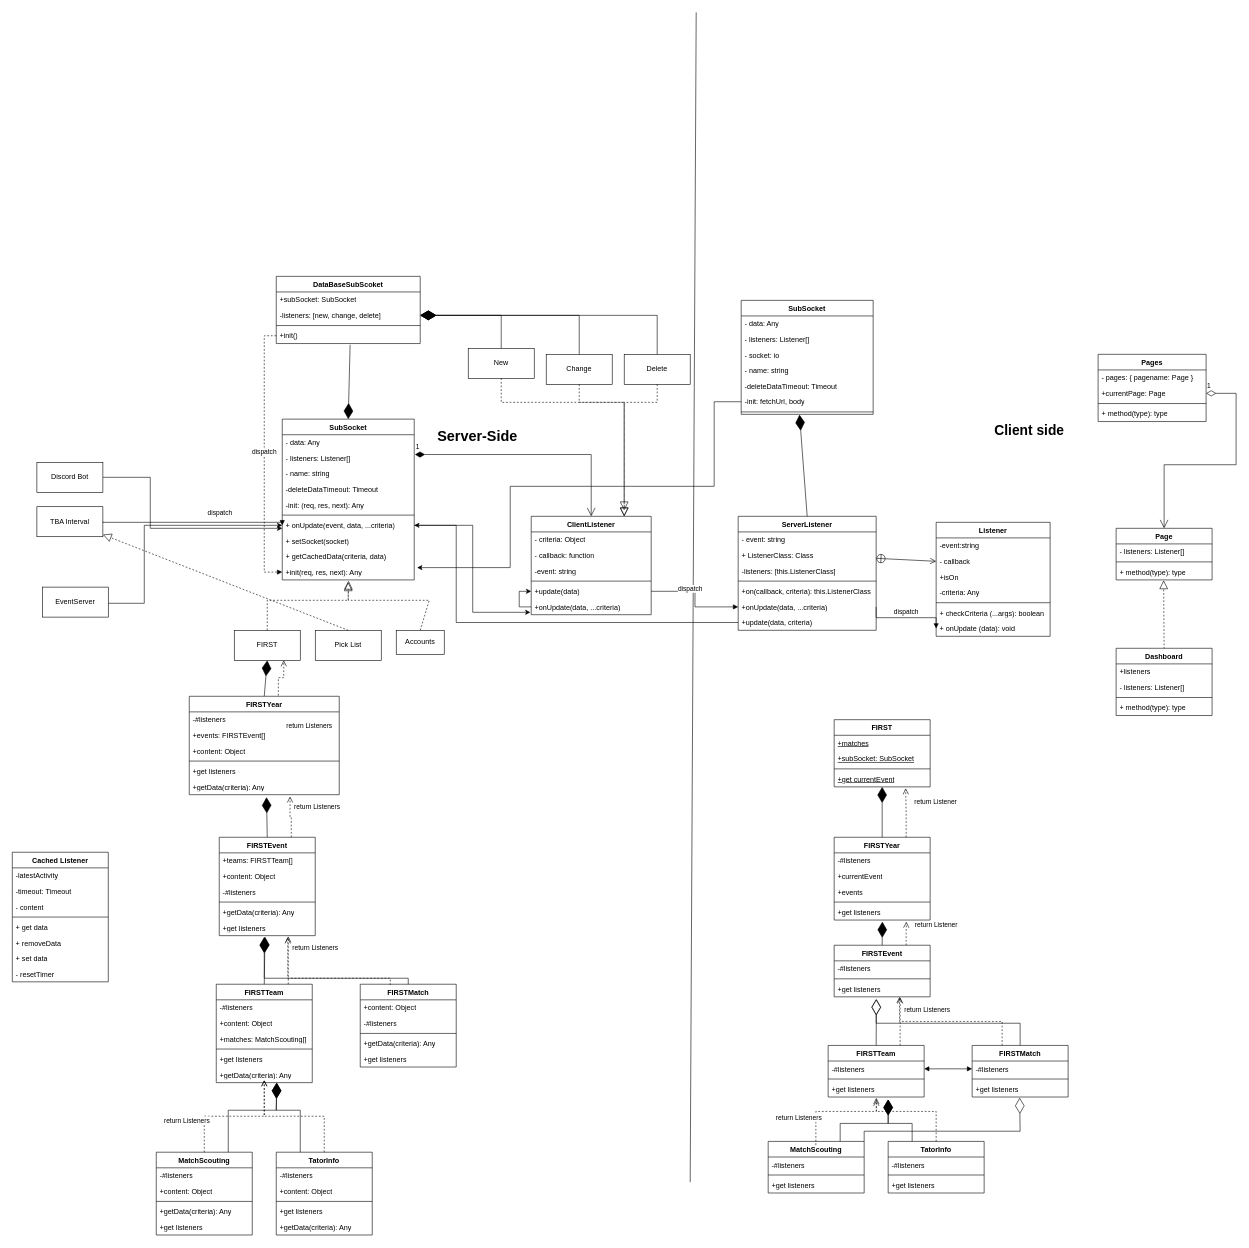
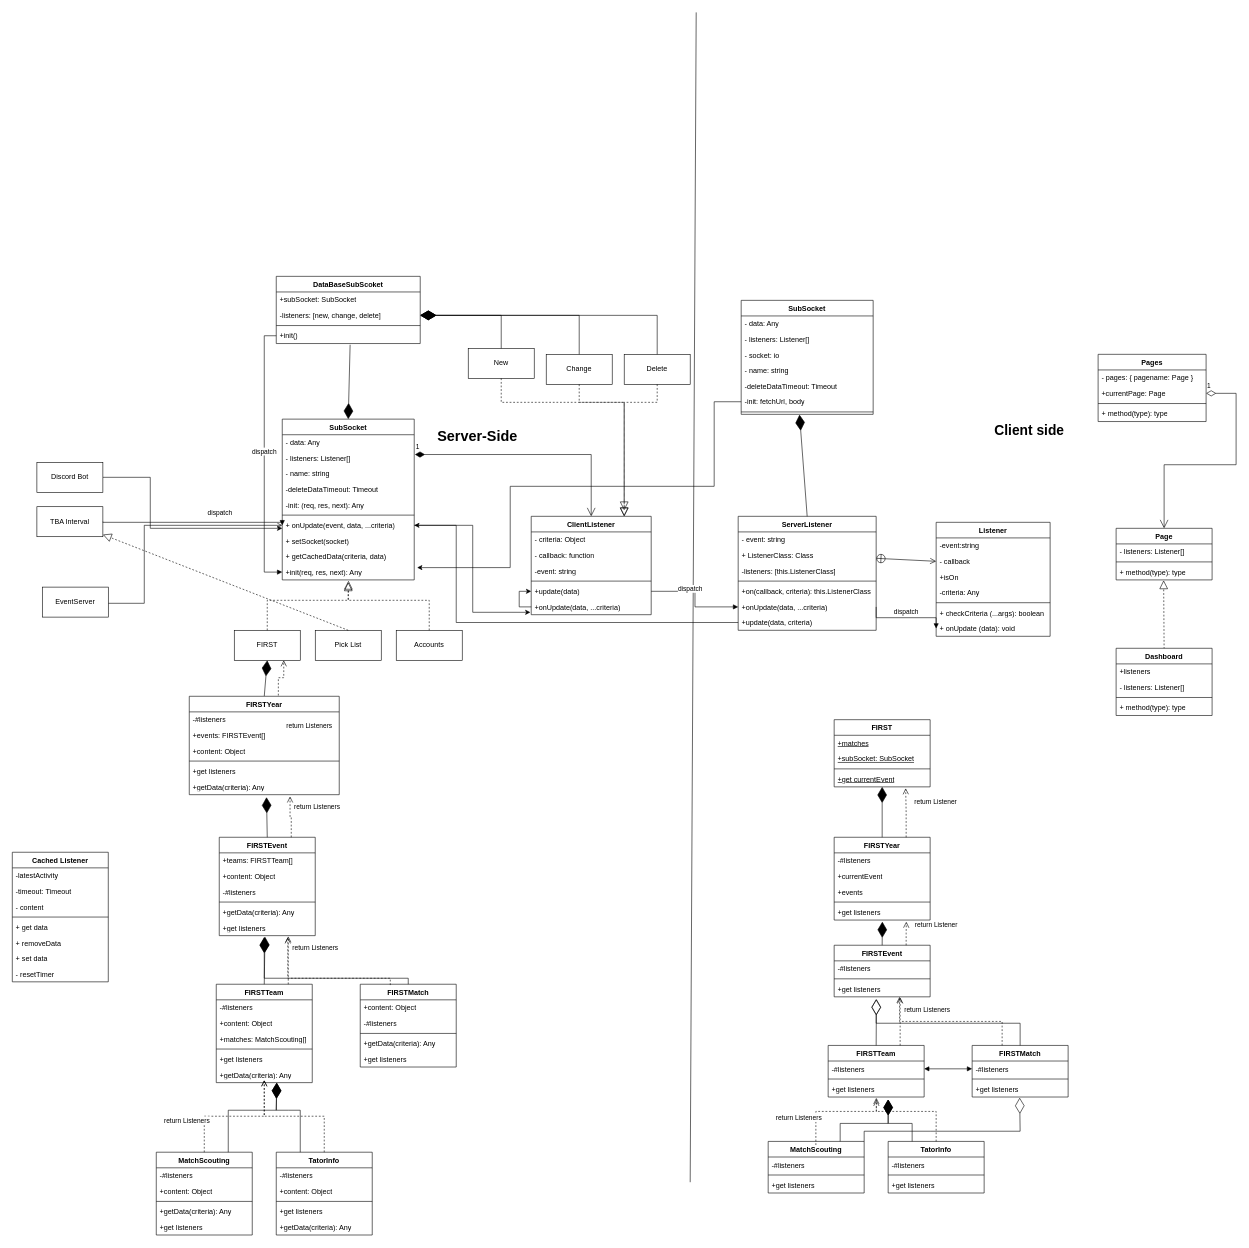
(264, 423) -> (264, 423)
(276, 525) -> (277, 525)
(420, 642) -> (429, 645)
